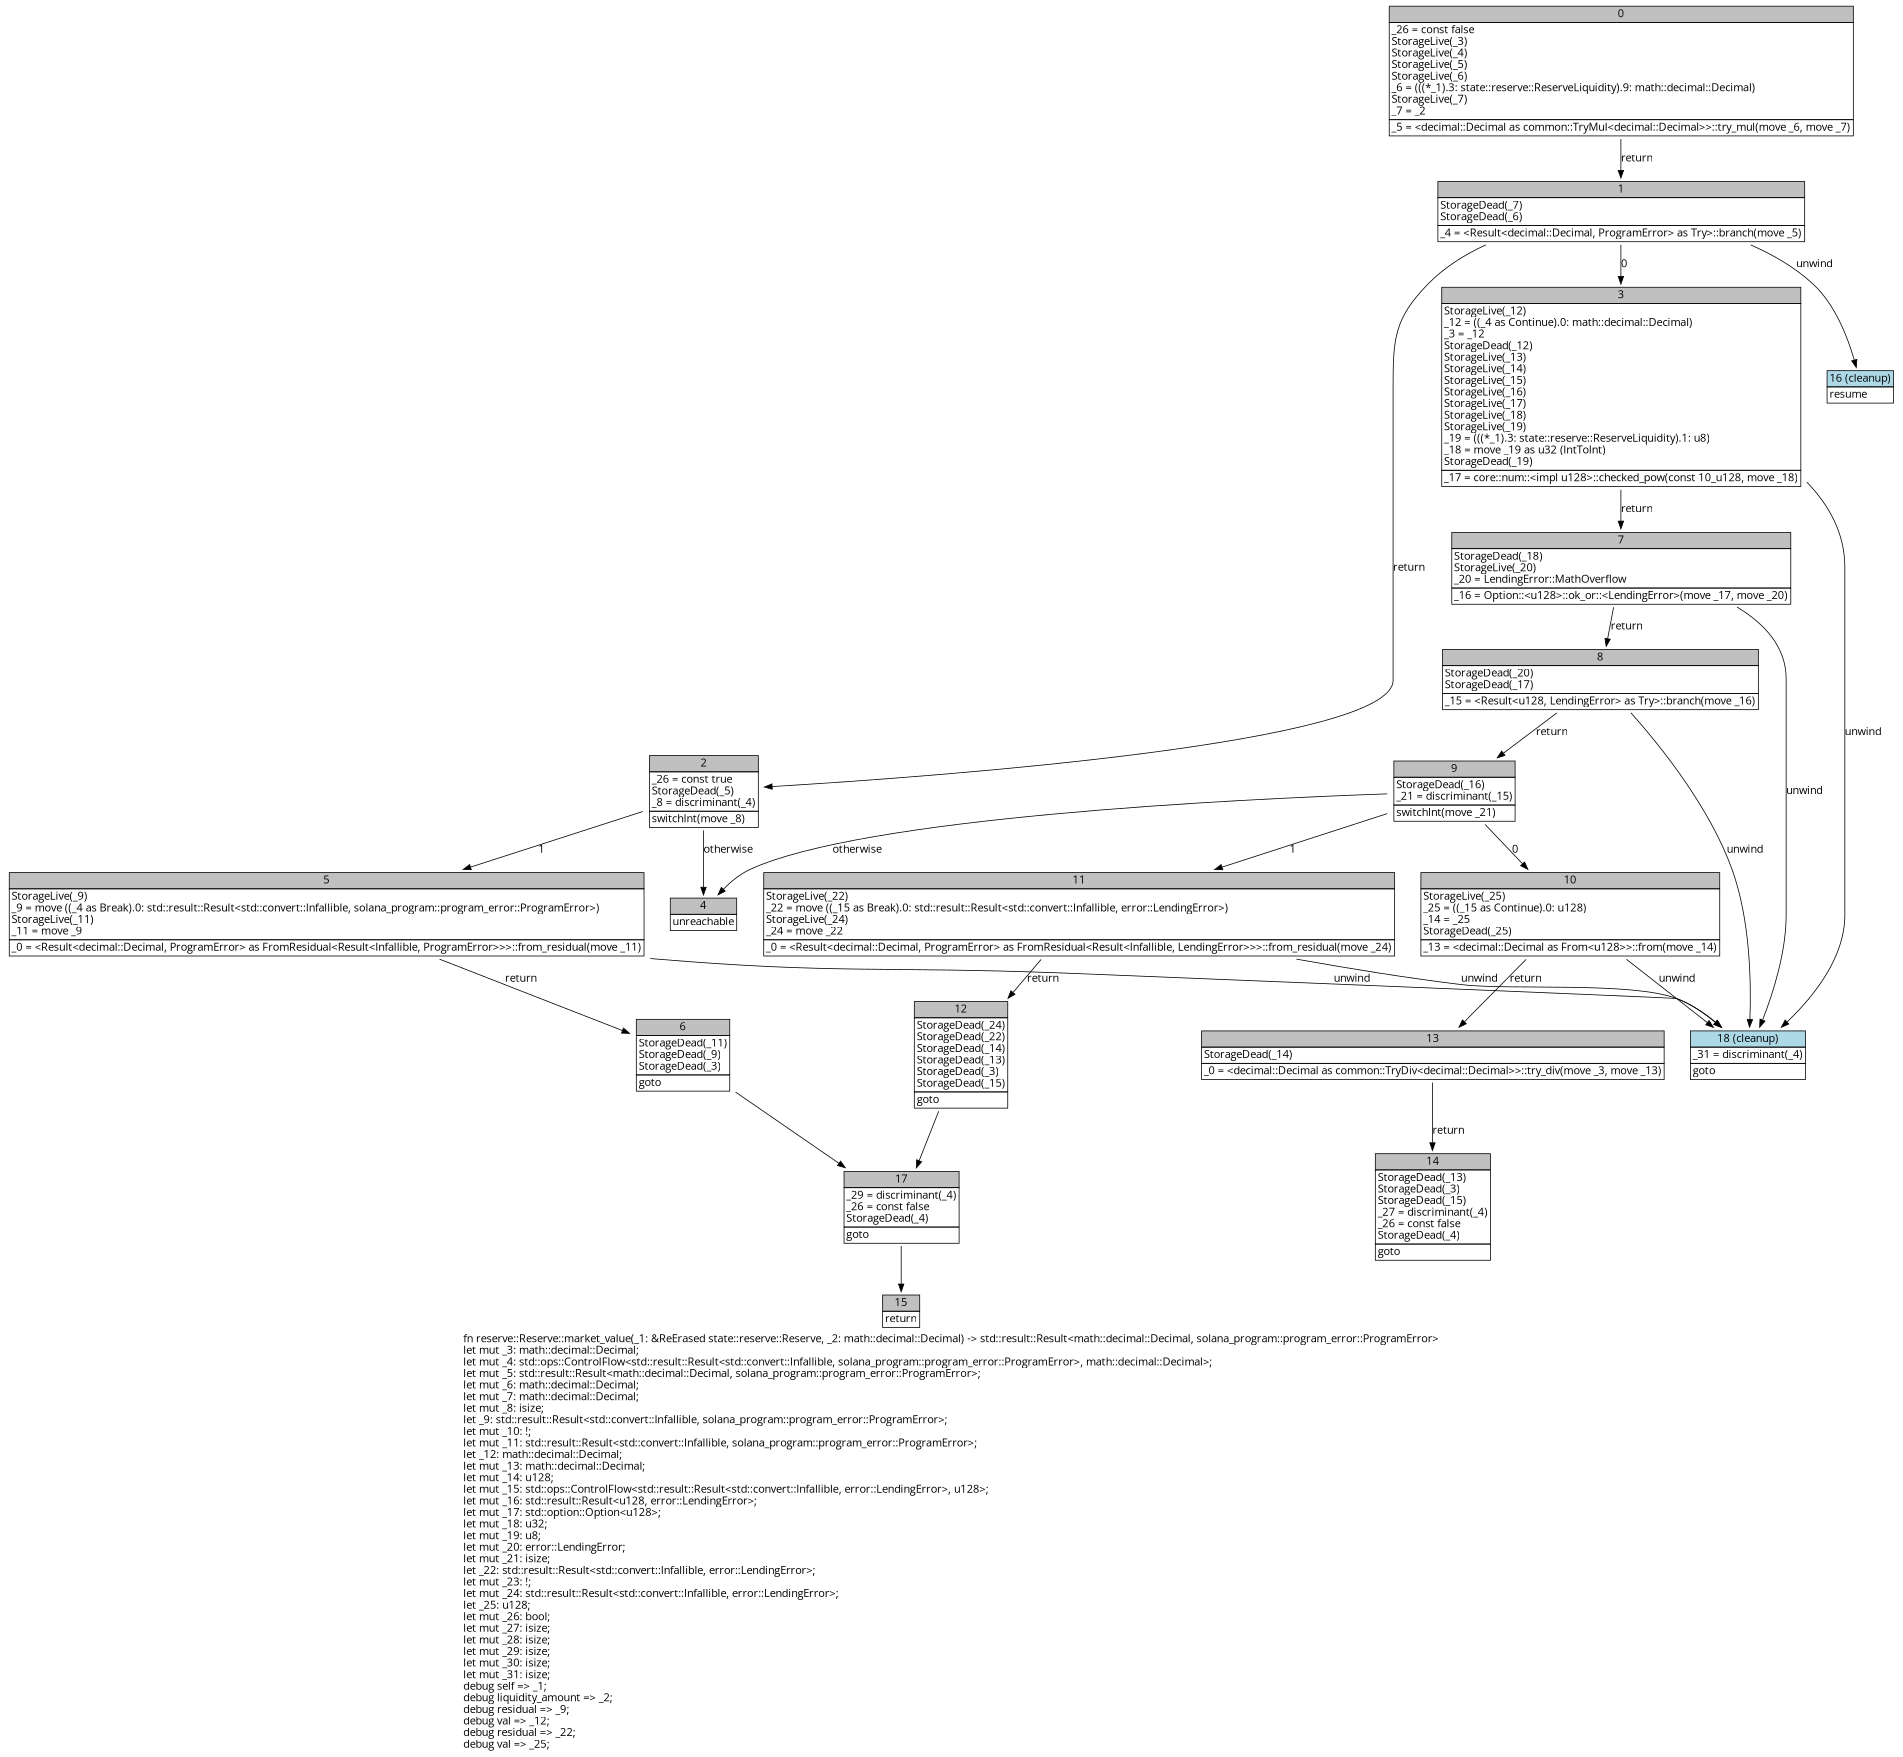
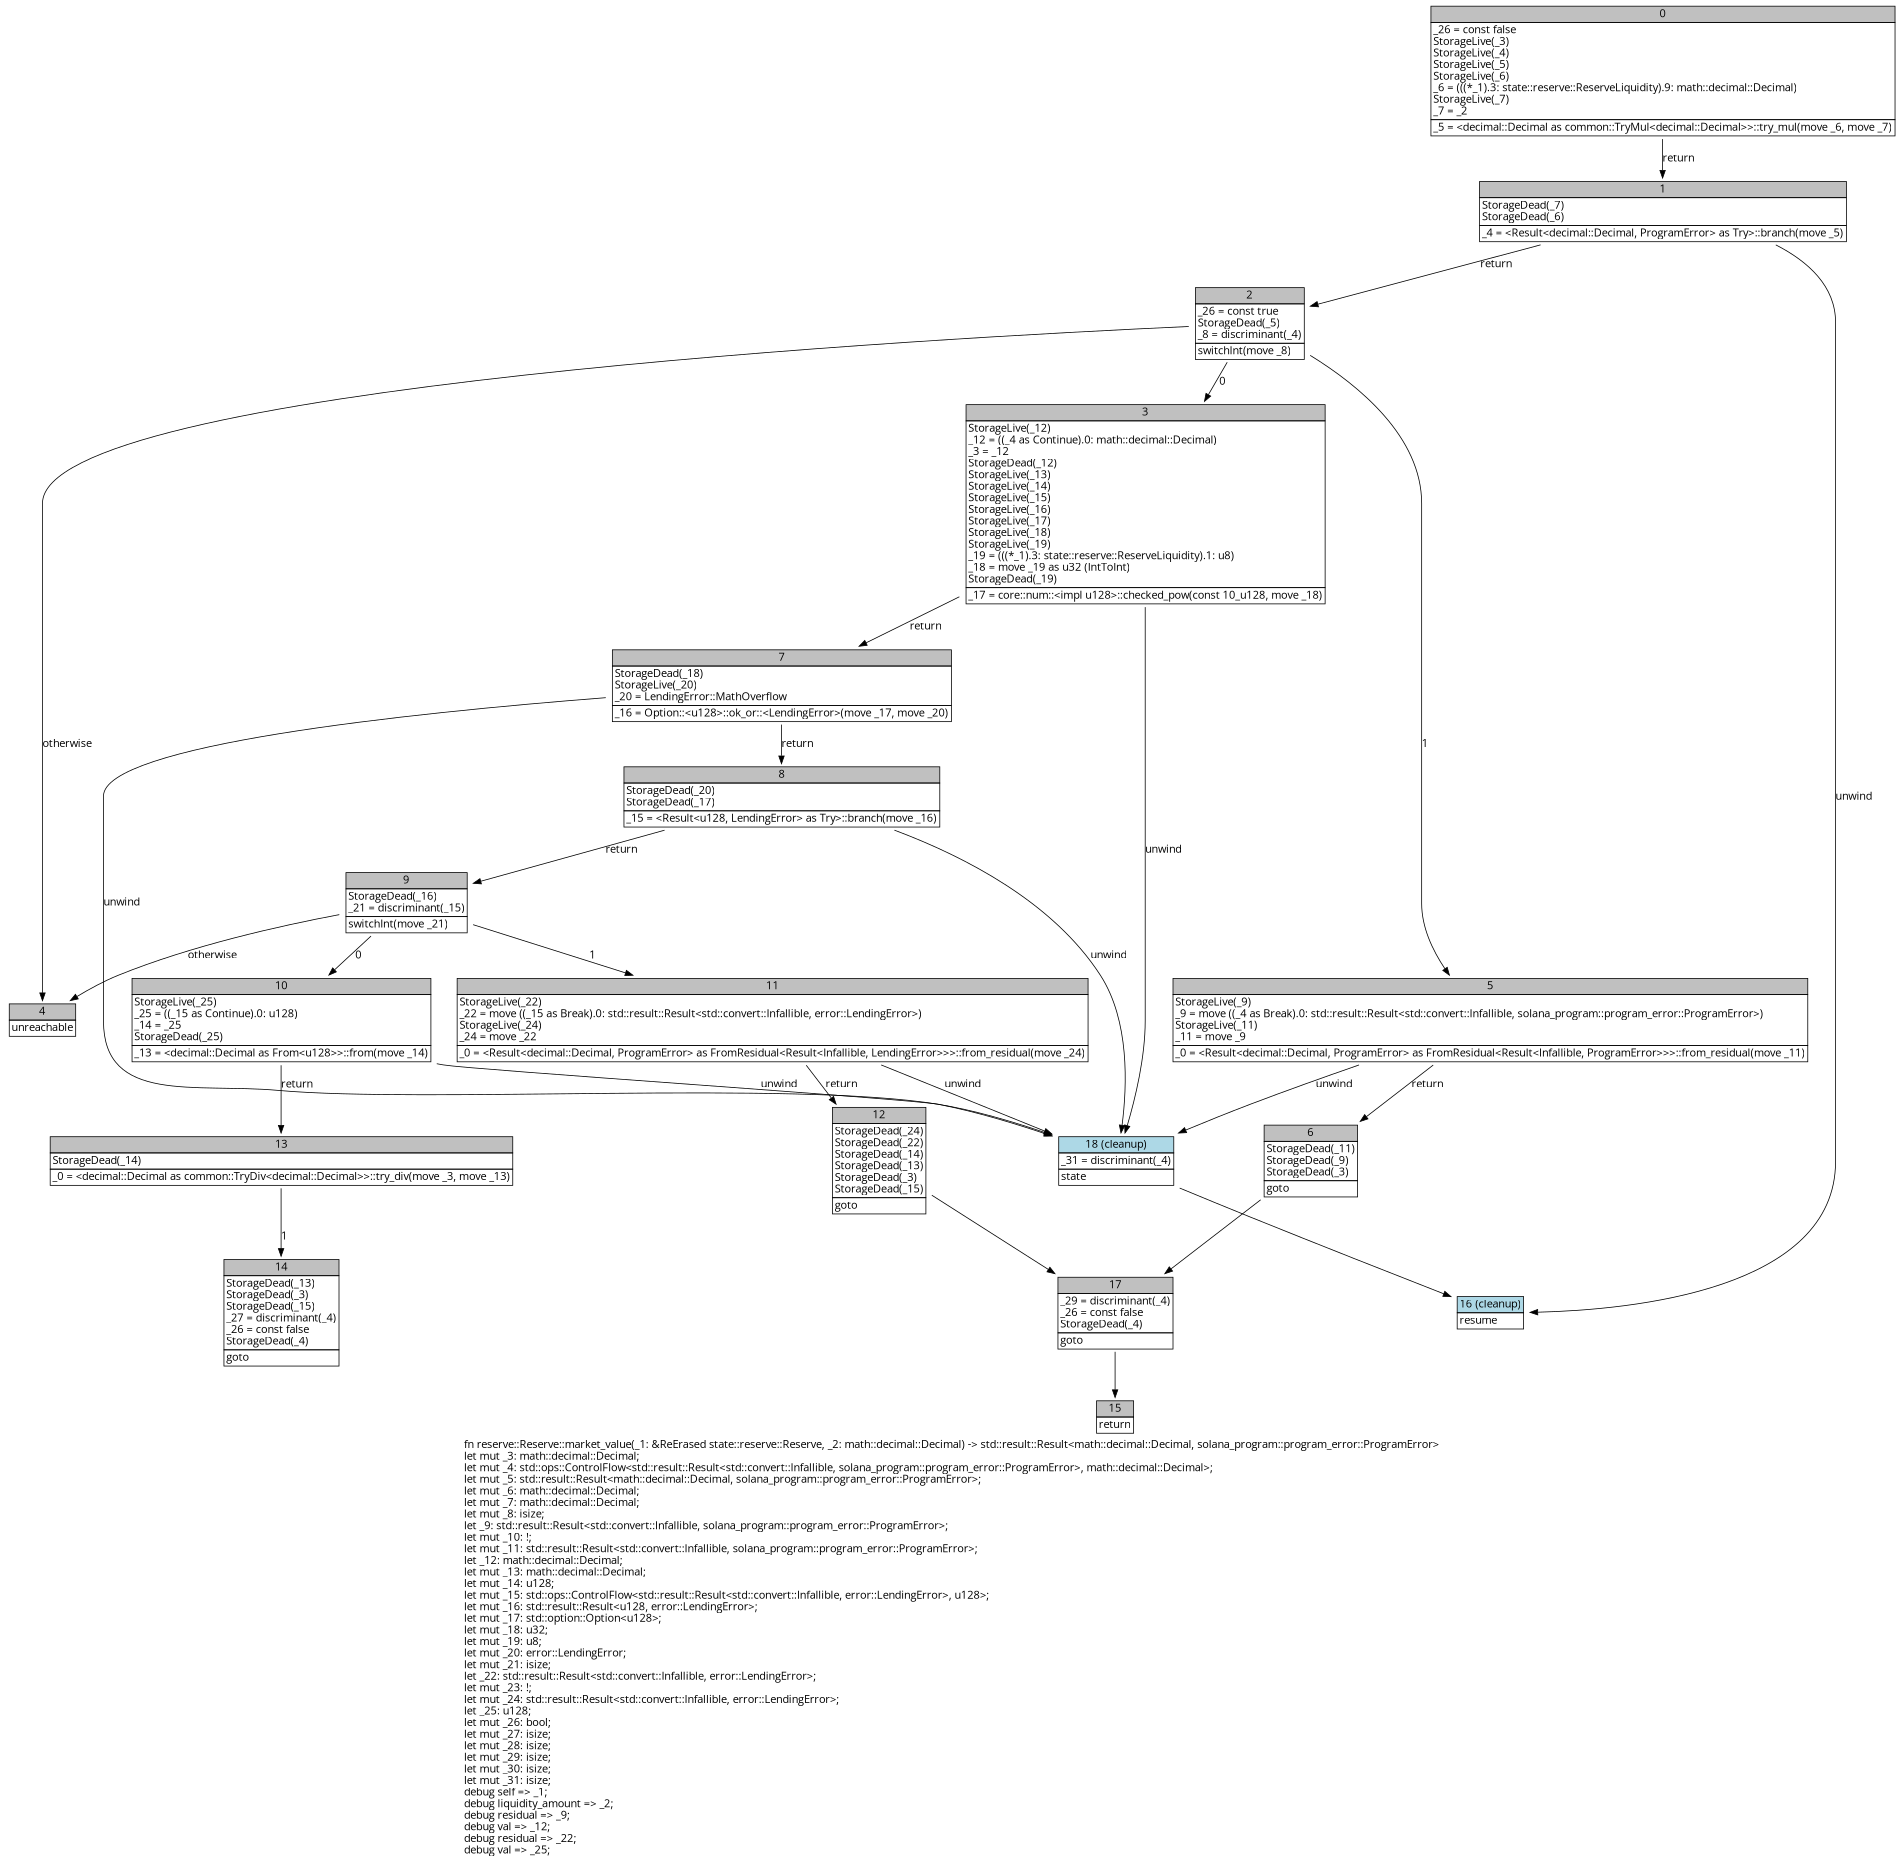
(1621, 261) -> (1218, 378)
(1704, 1071) -> (1074, 1177)
(1449, 1131) -> (285, 1237)
none -> (1311, 1242)
